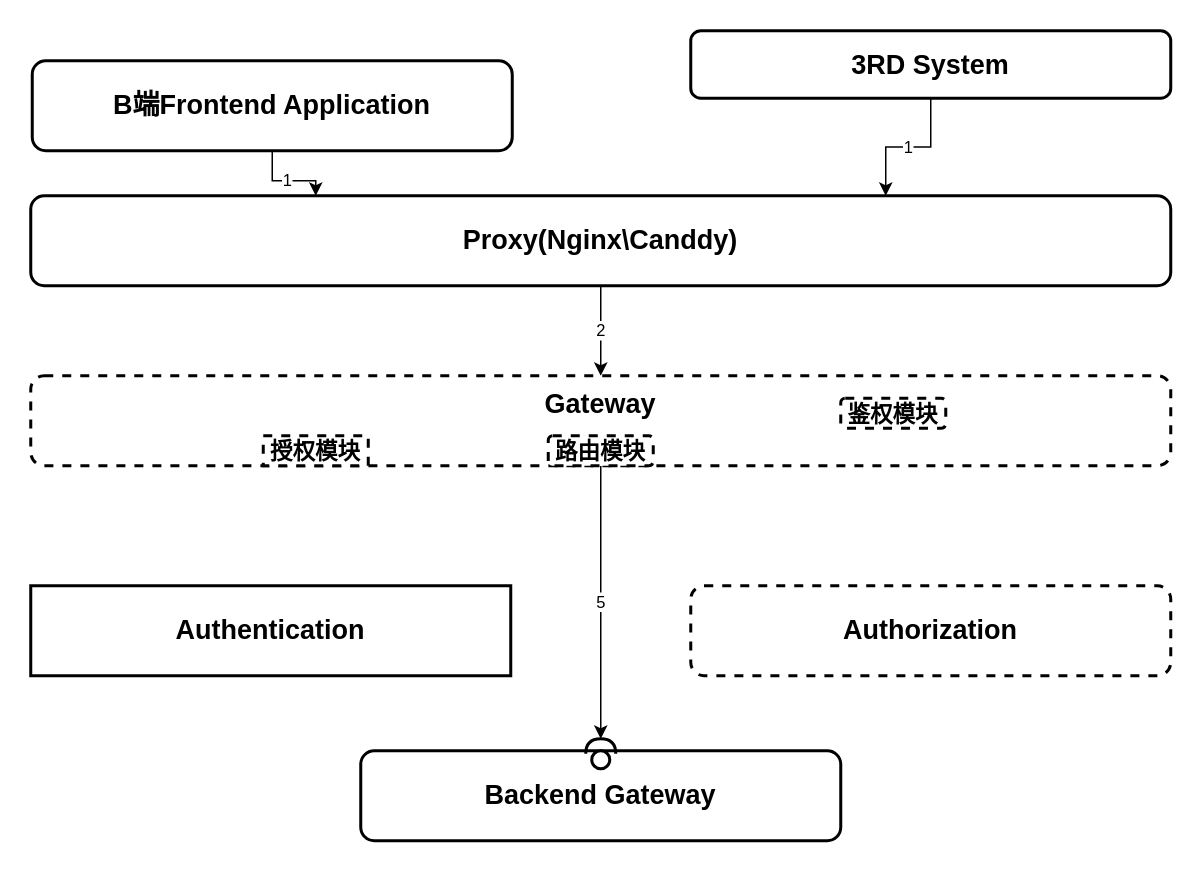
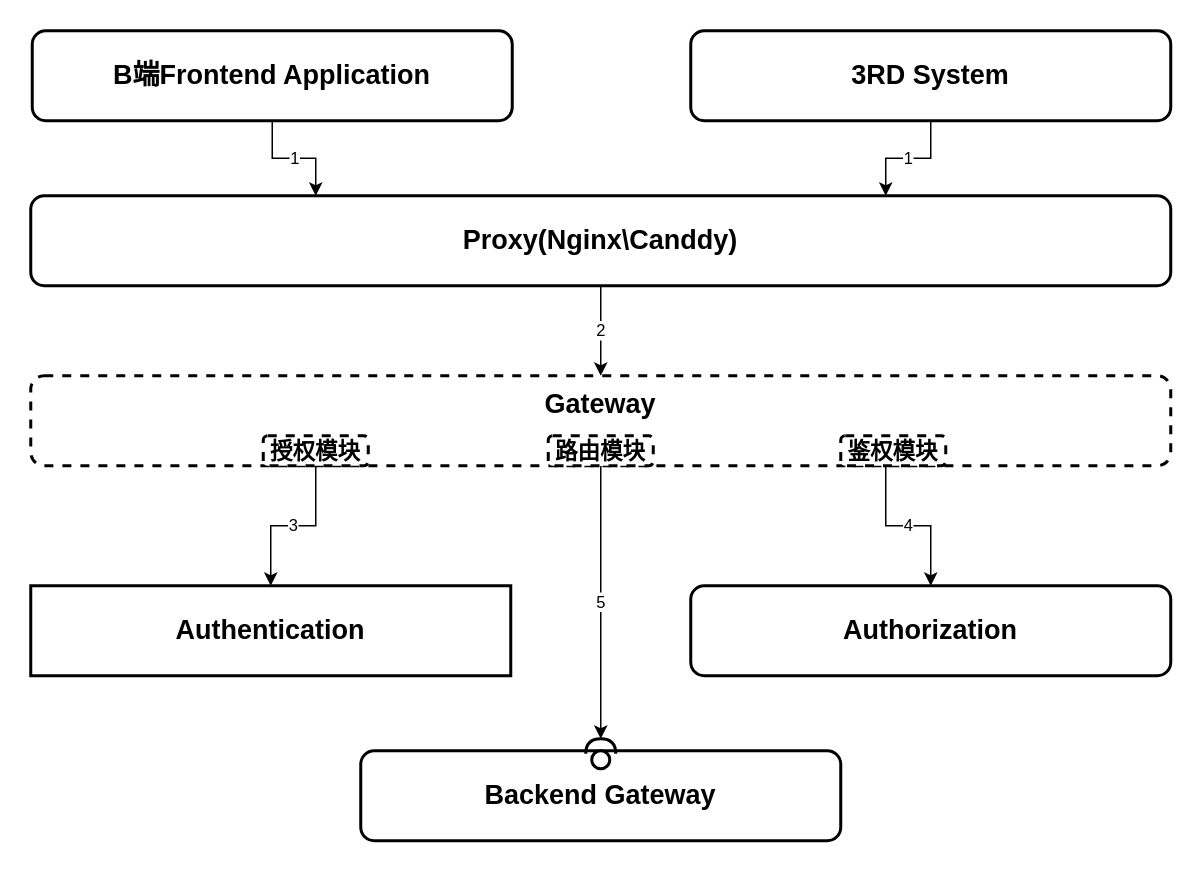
(931, 65) -> (931, 76)
(272, 106) -> (272, 76)
(893, 413) -> (893, 451)
(316, 451) -> (316, 451)
none -> (299, 526)
none -> (903, 526)
(931, 631) -> (931, 631)
